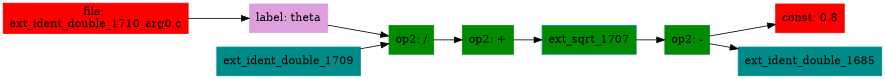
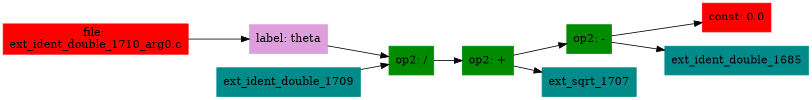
(810, 18) -> (737, 18)
(589, 40) -> (589, 82)
(646, 40) -> (536, 50)
